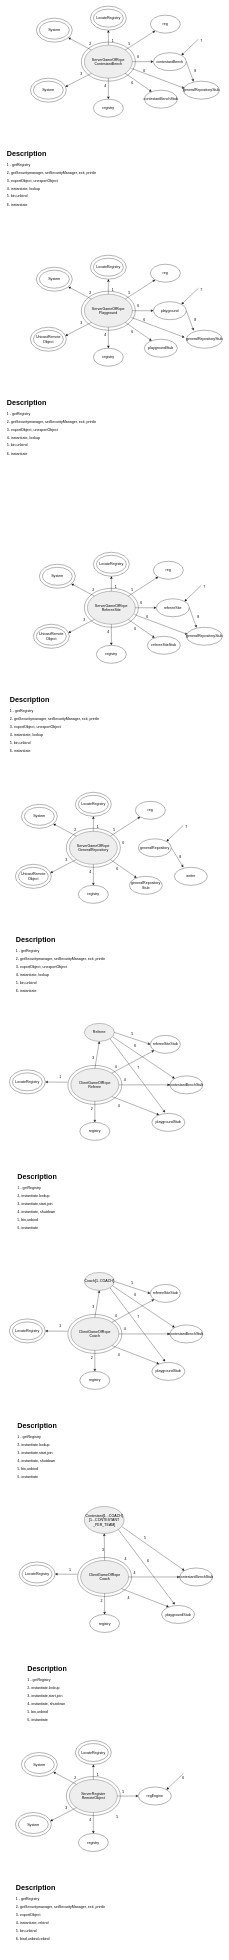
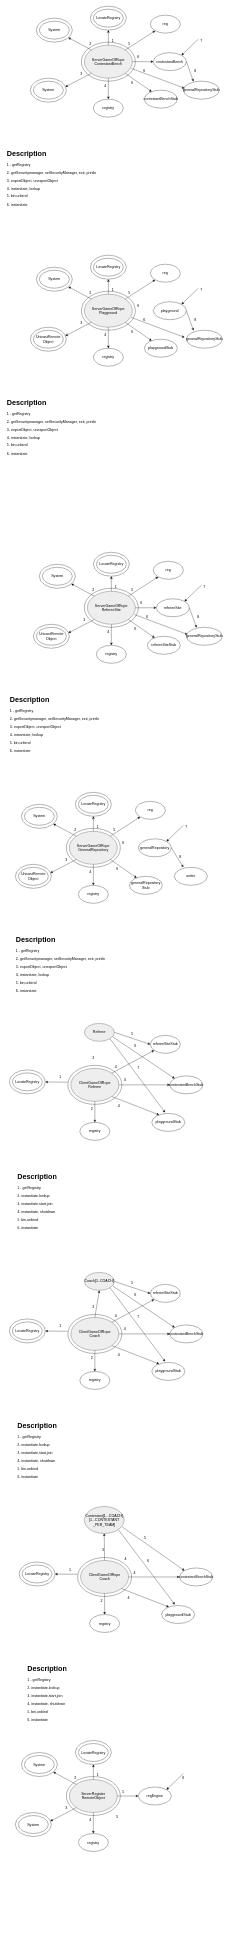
(150, 311) -> none
(99, 1044) -> none
(86, 1917) -> none
